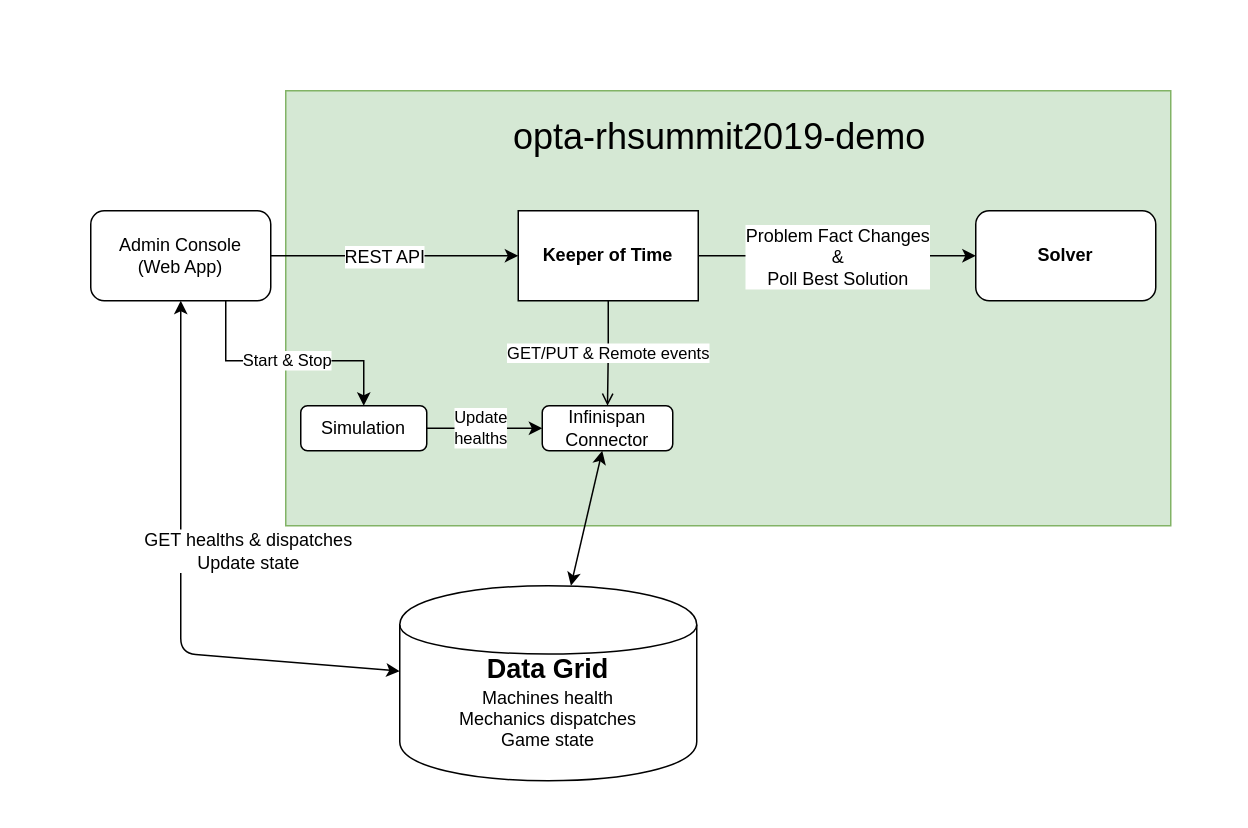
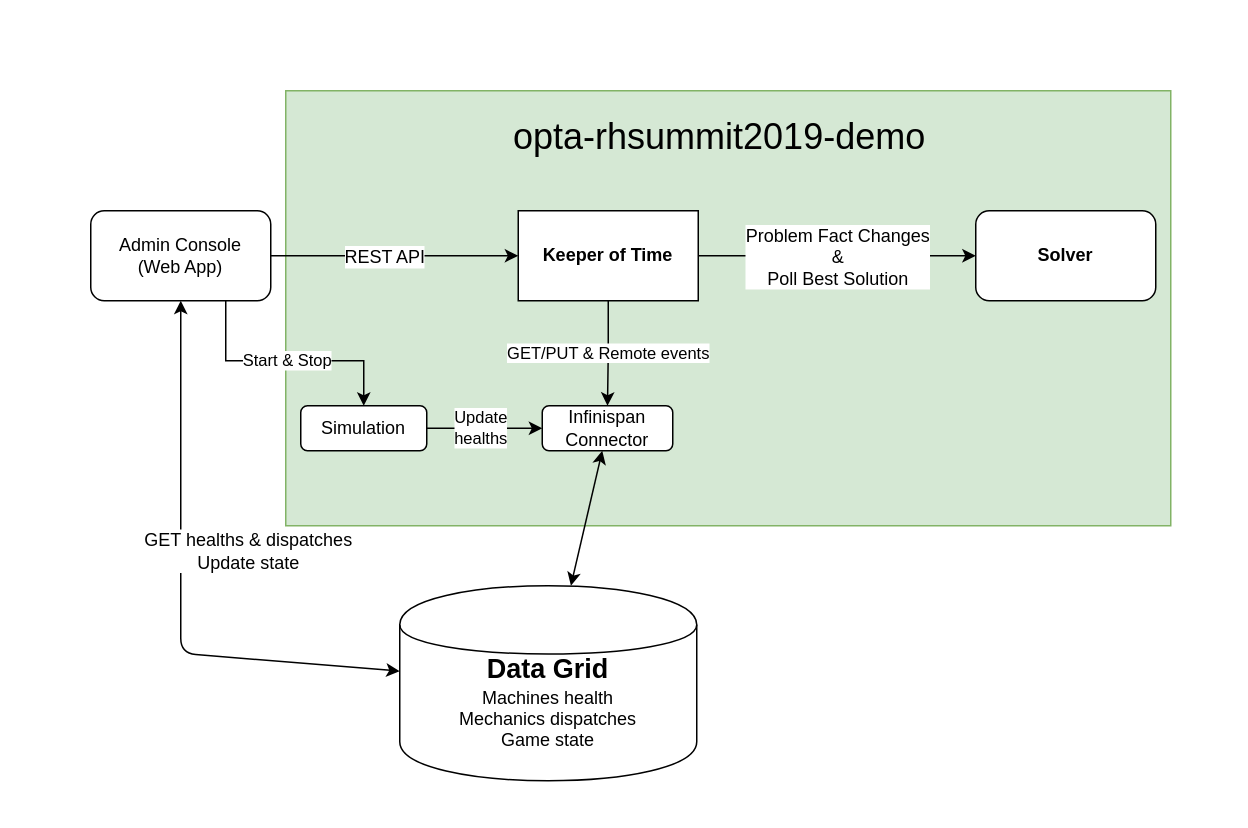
(608, 396) -> (608, 394)
